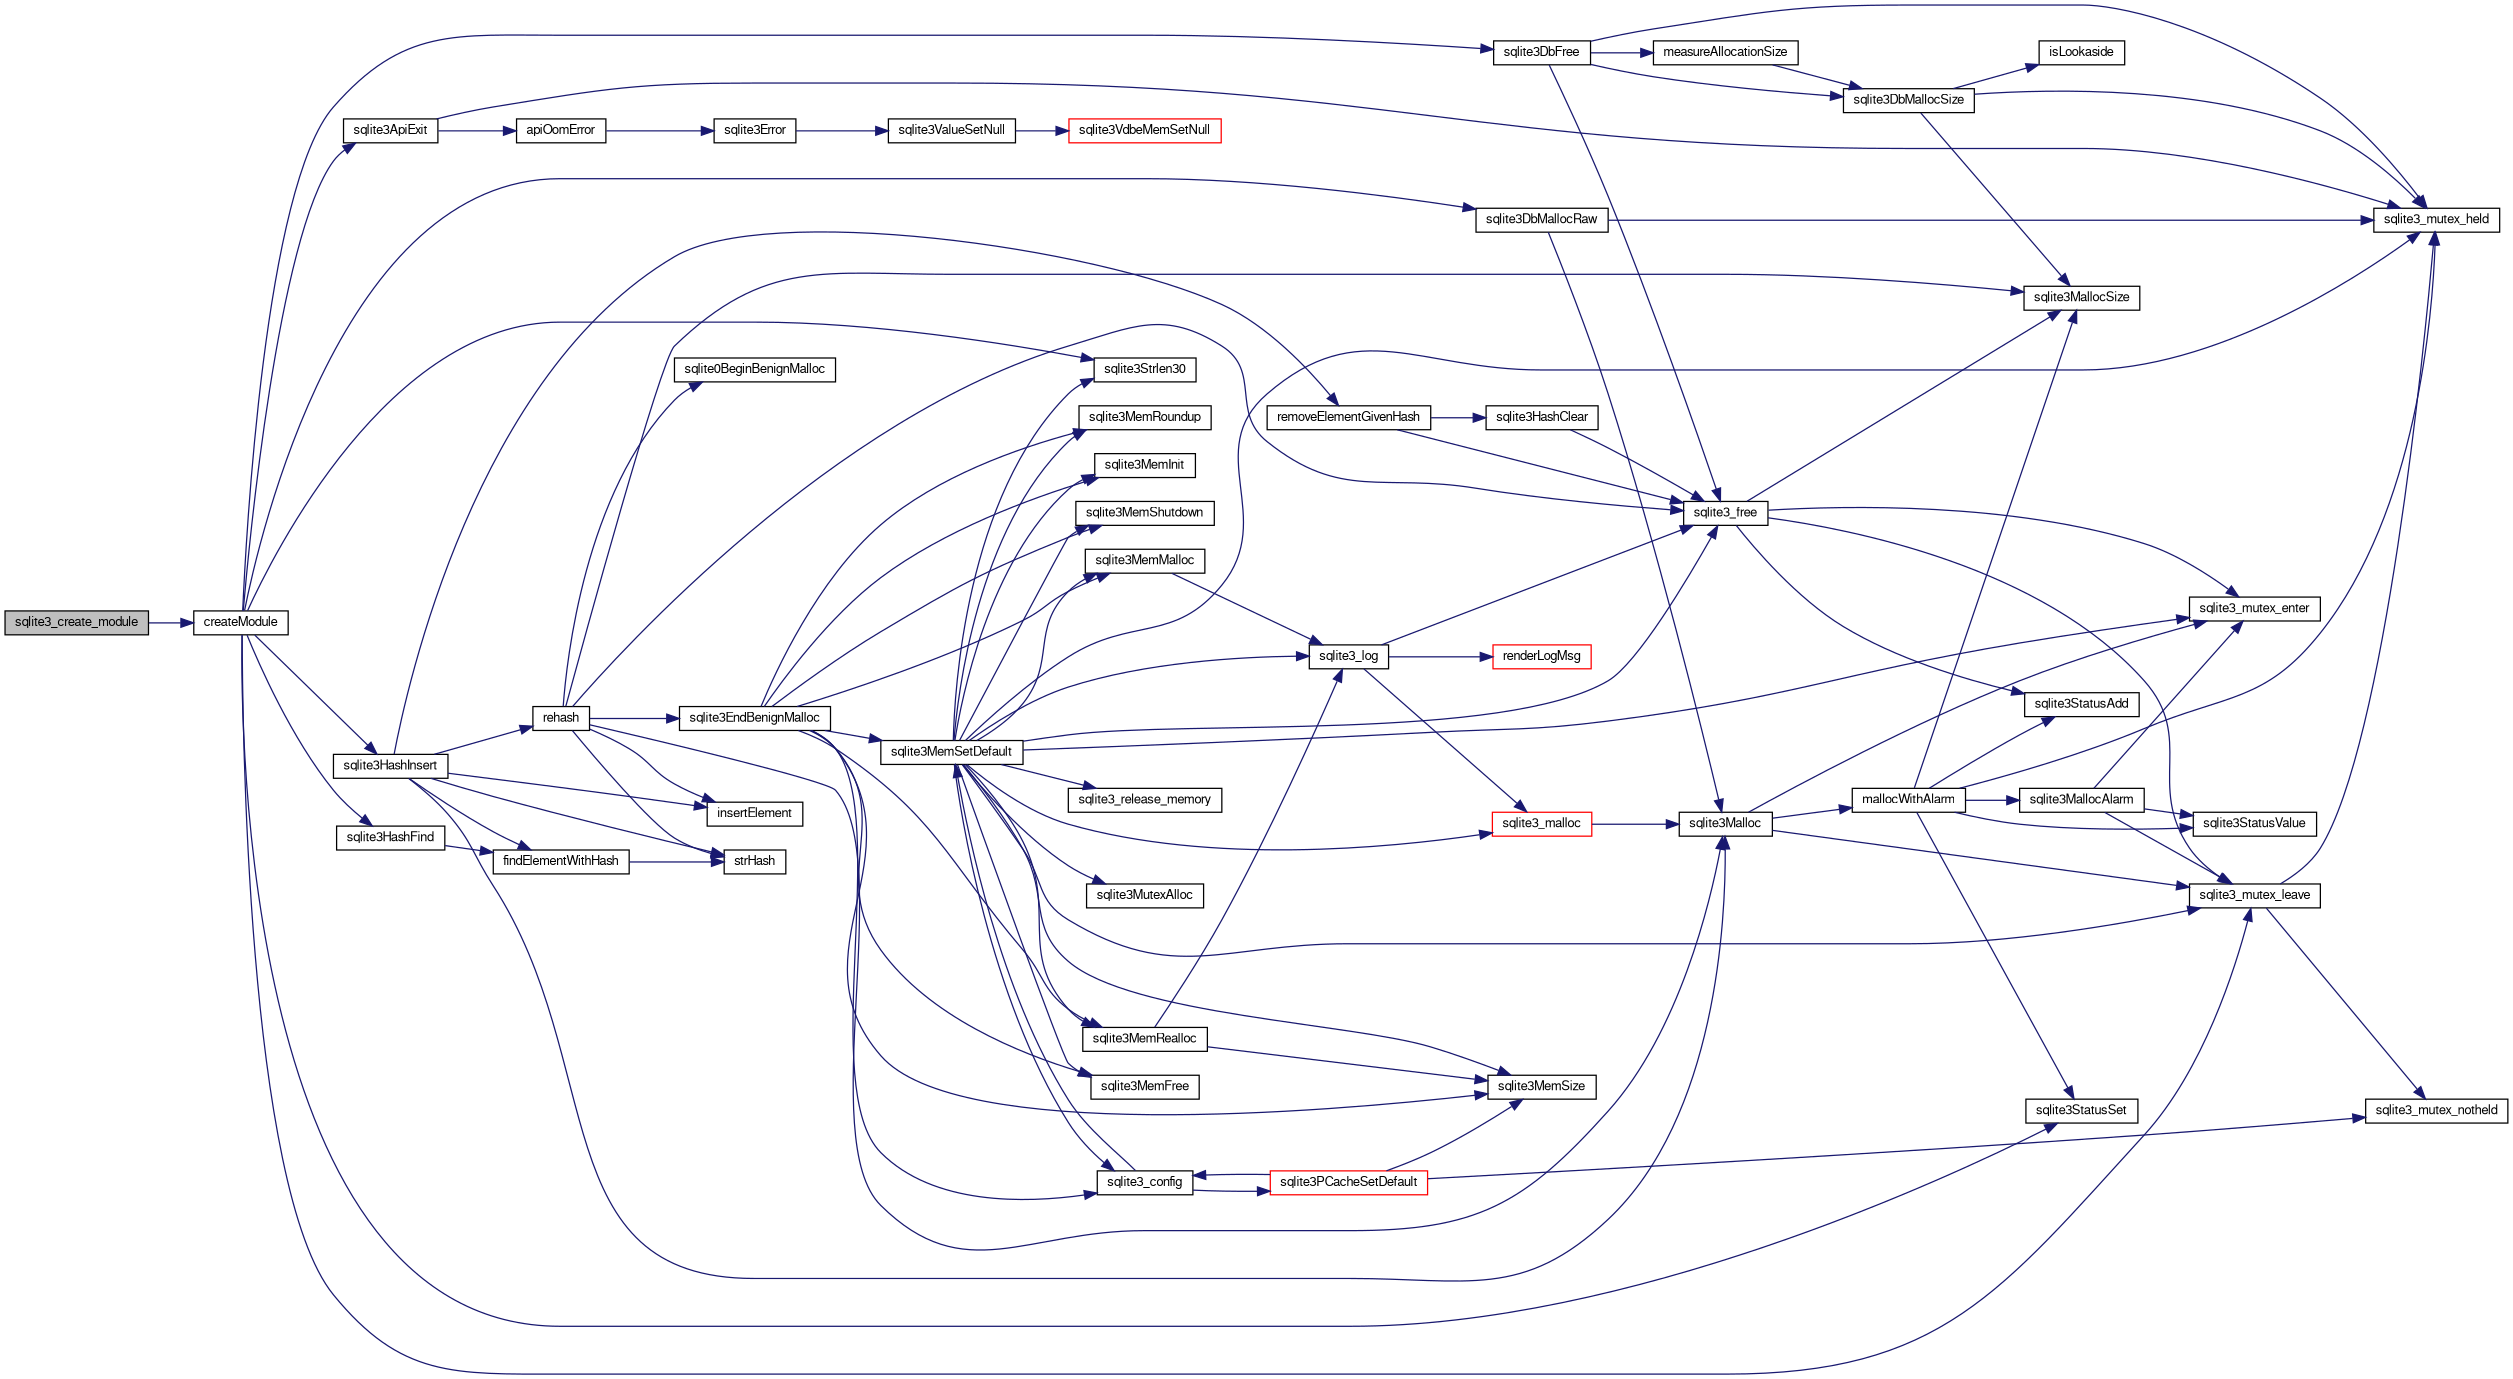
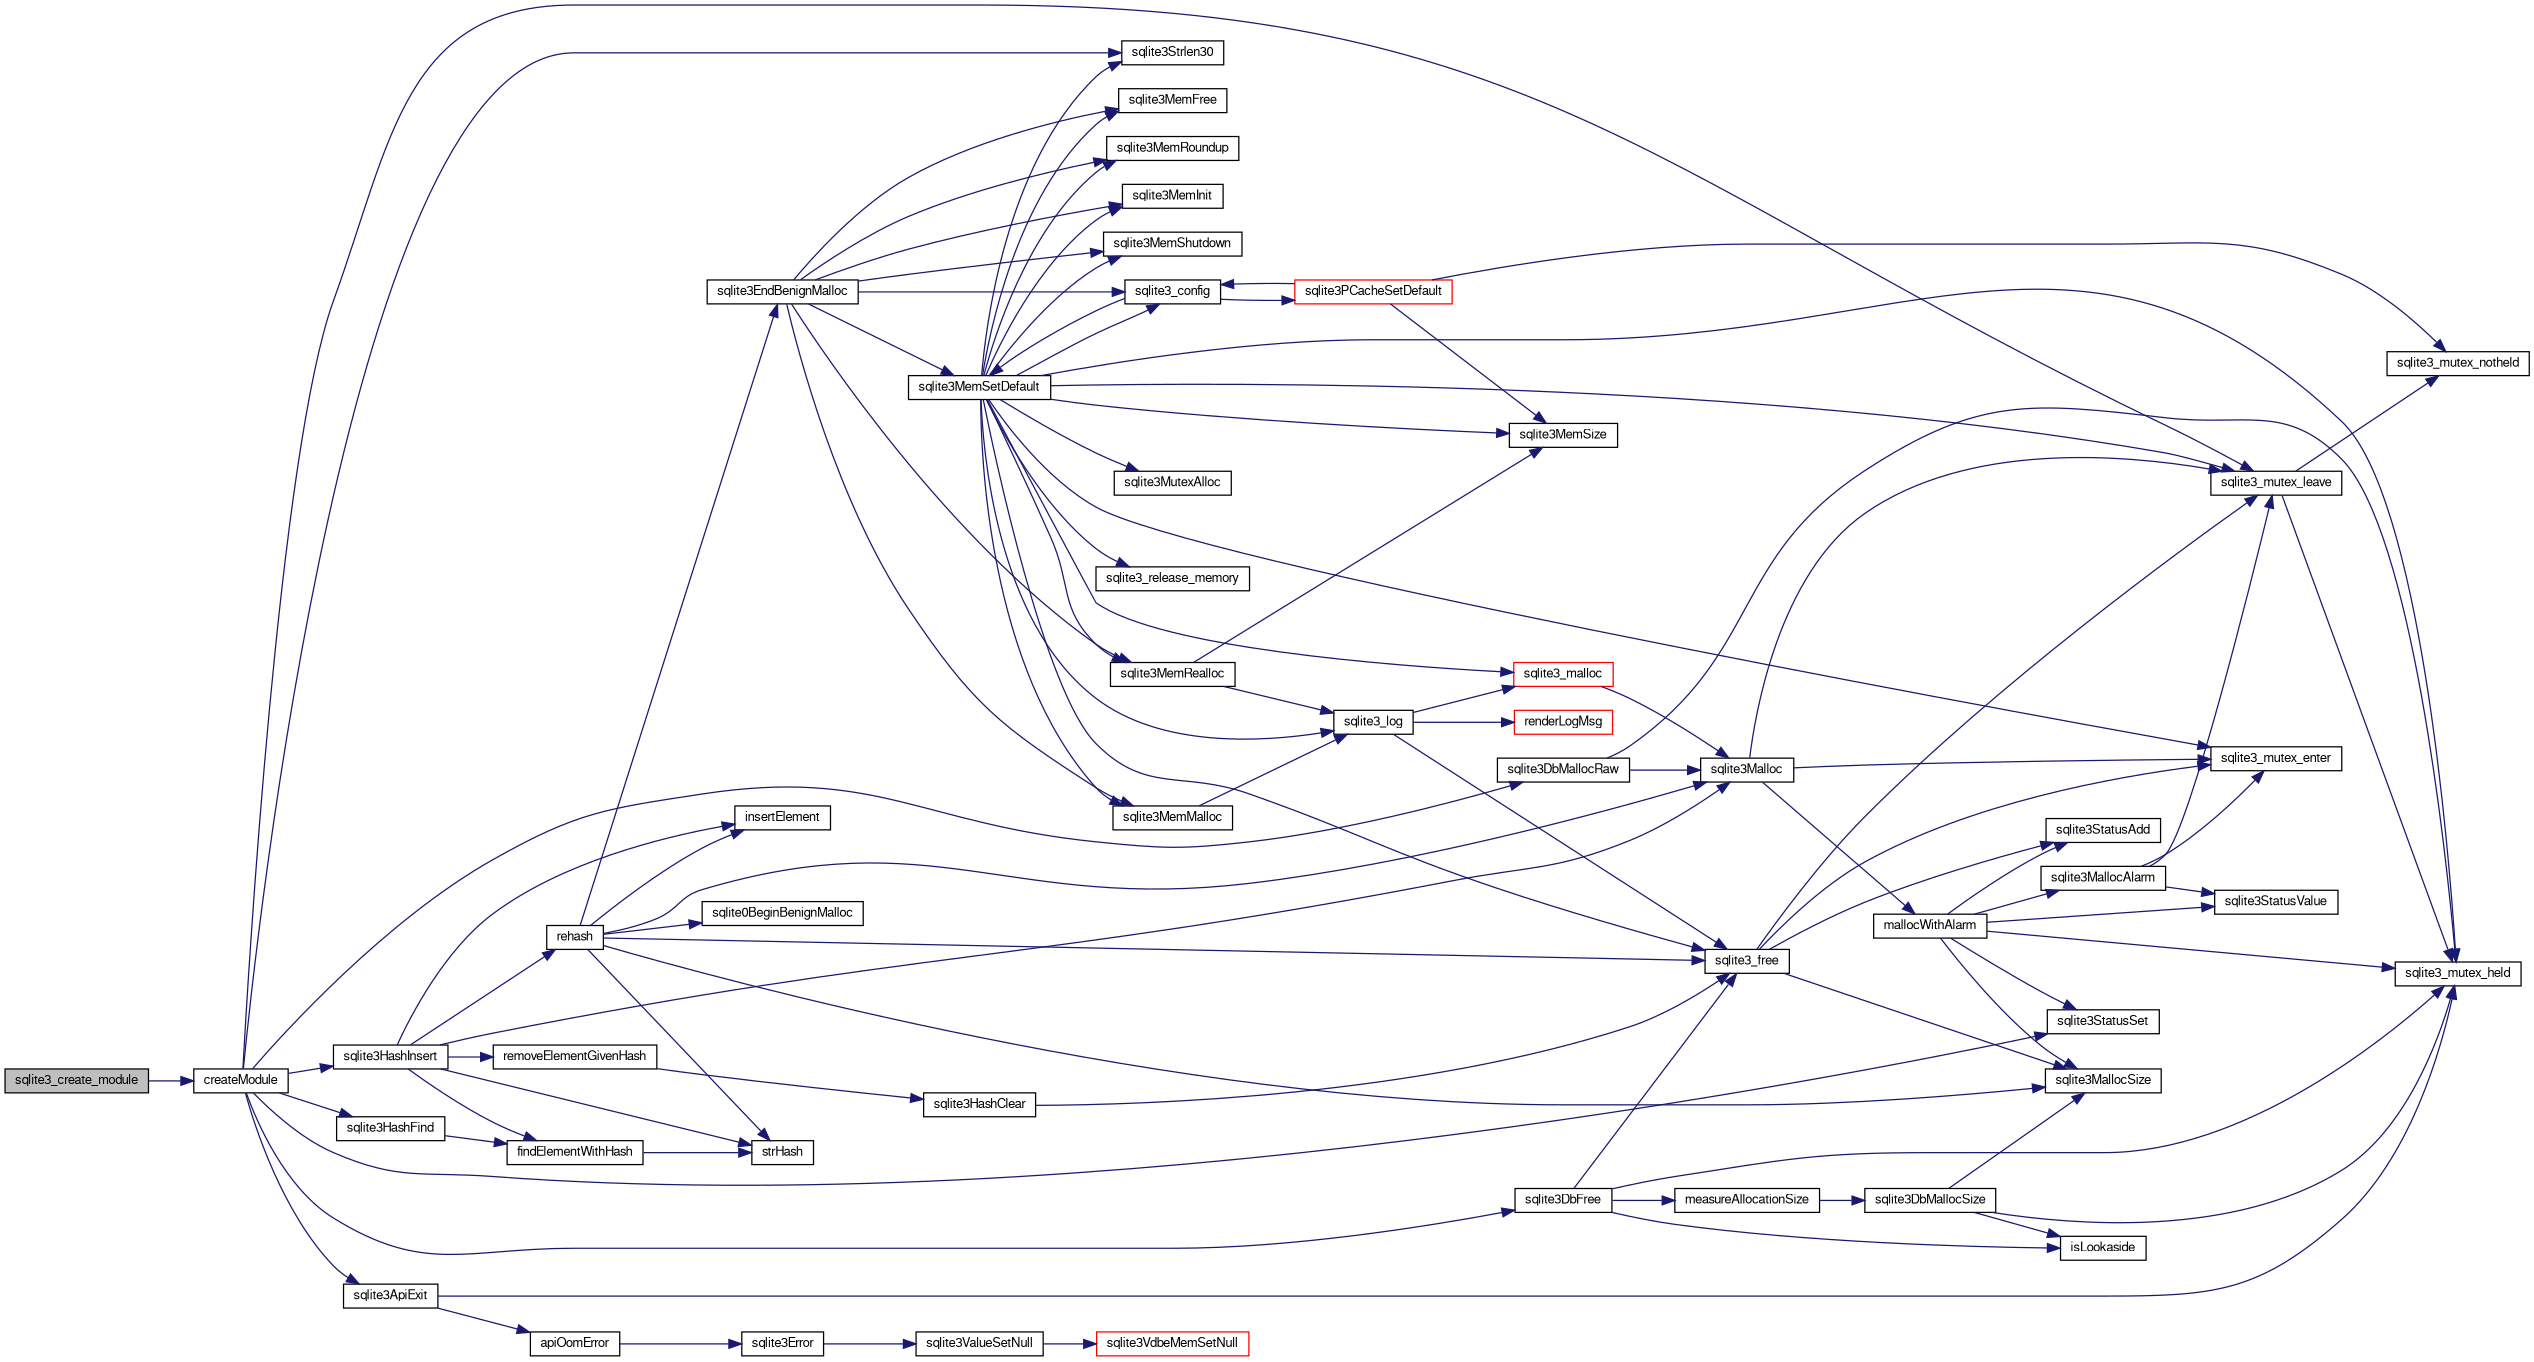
(1710, 84) -> (1829, 1239)
(1534, 465) -> none
(996, 1103) -> none
